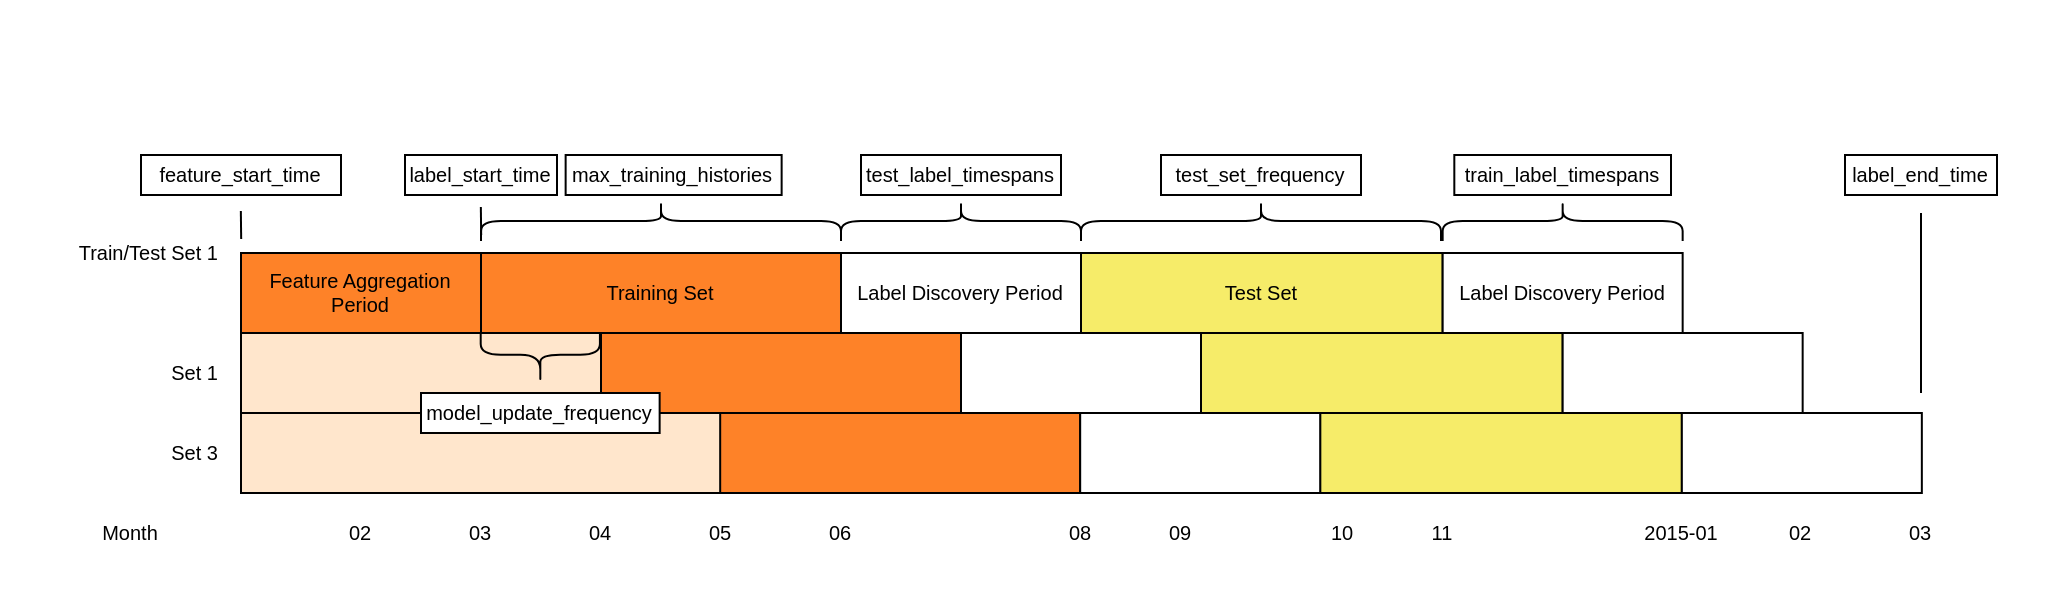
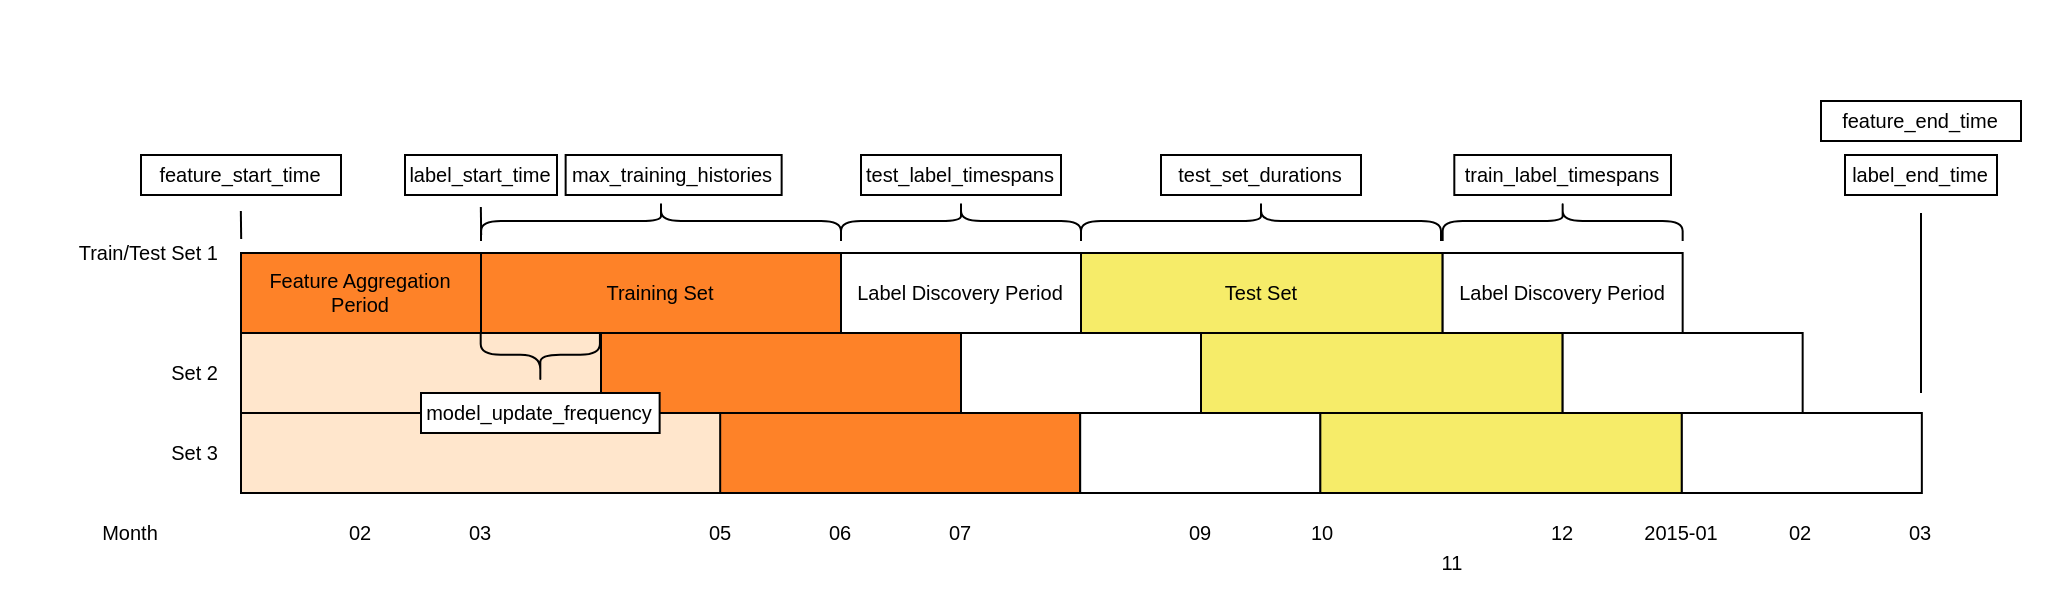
none -> (1921, 121)
(1261, 175) -> (1261, 175)
(194, 373) -> (194, 373)
(601, 533) -> none
none -> (961, 533)
(1081, 533) -> none
(1181, 533) -> (1201, 533)
(1343, 533) -> (1323, 533)
(1443, 533) -> (1453, 563)
none -> (1563, 533)
